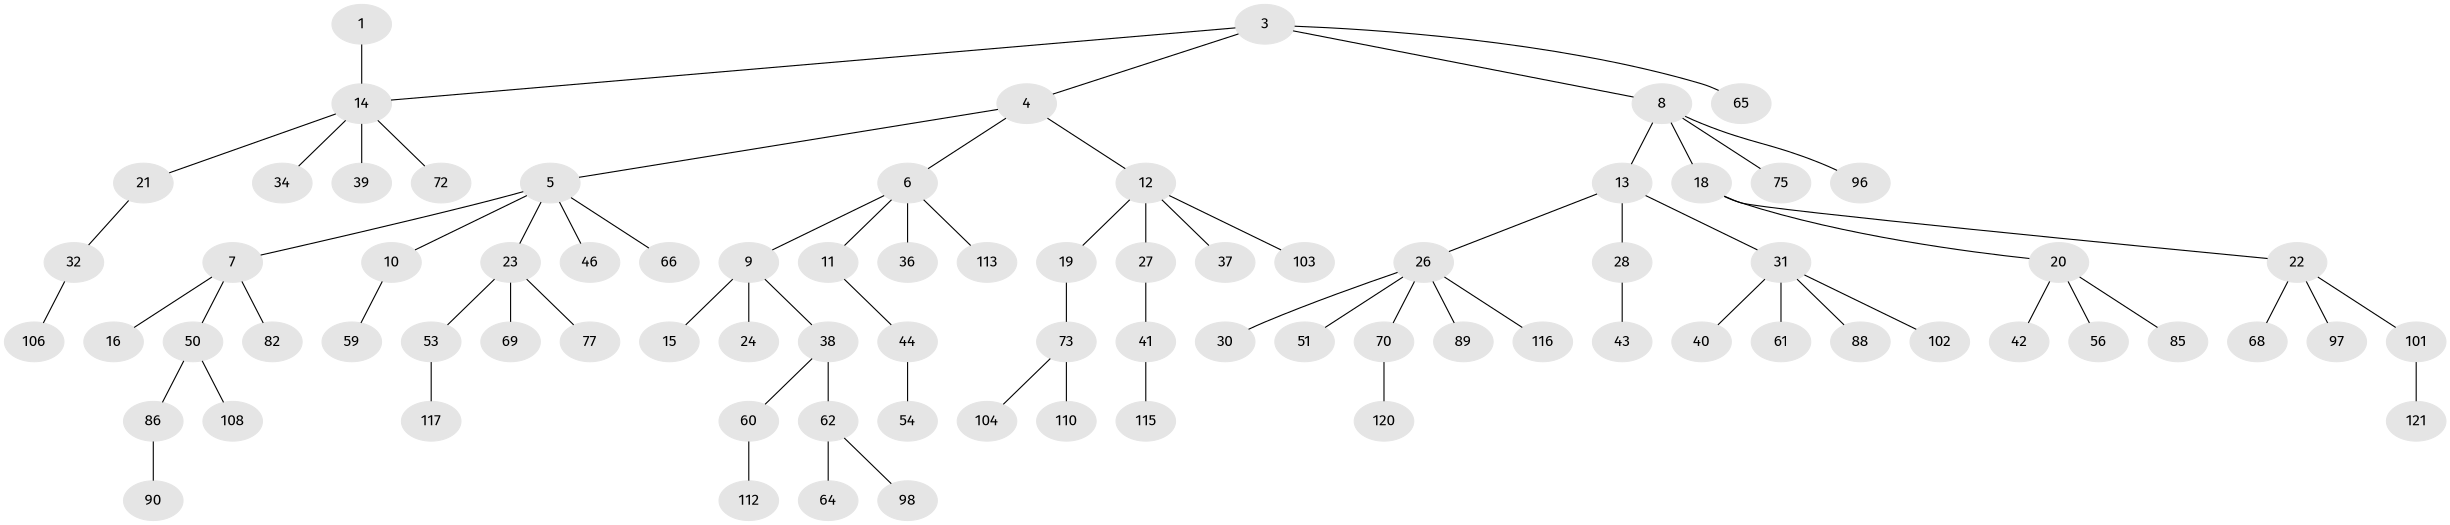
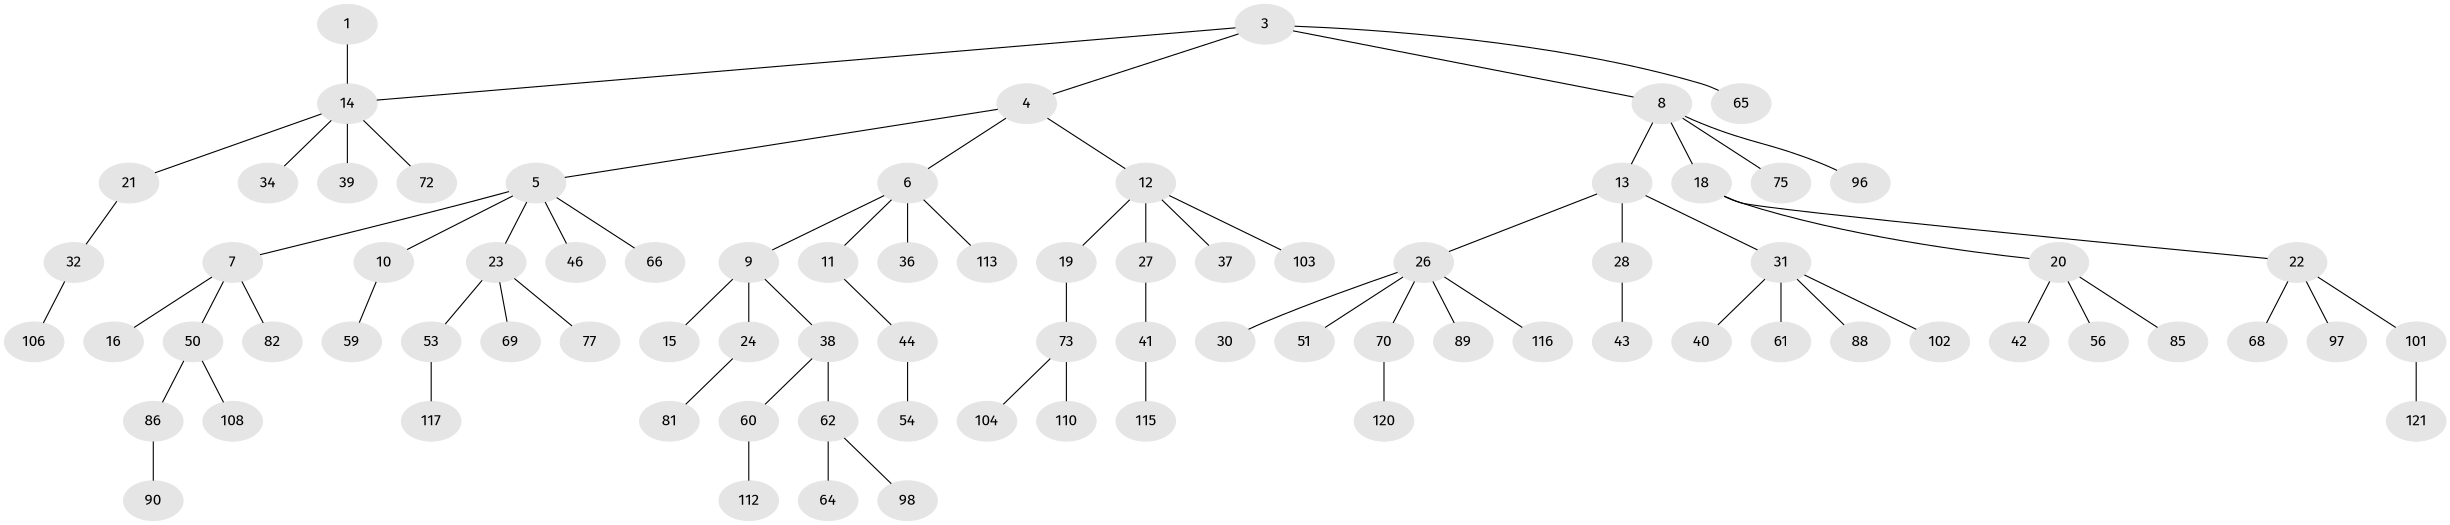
none -> (669, 421)
